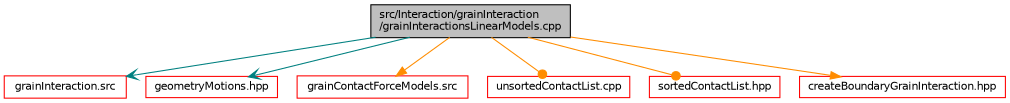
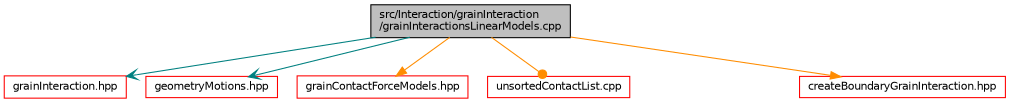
(65, 87) -> (65, 87)
(383, 87) -> (383, 87)
(715, 87) -> none
